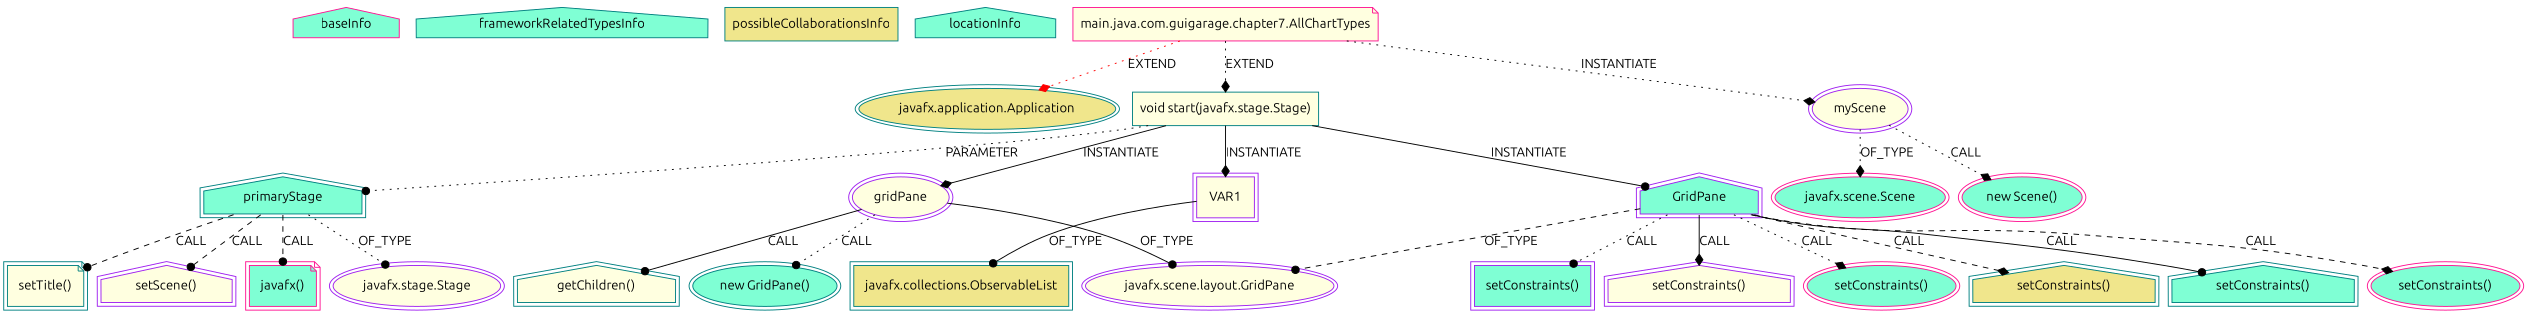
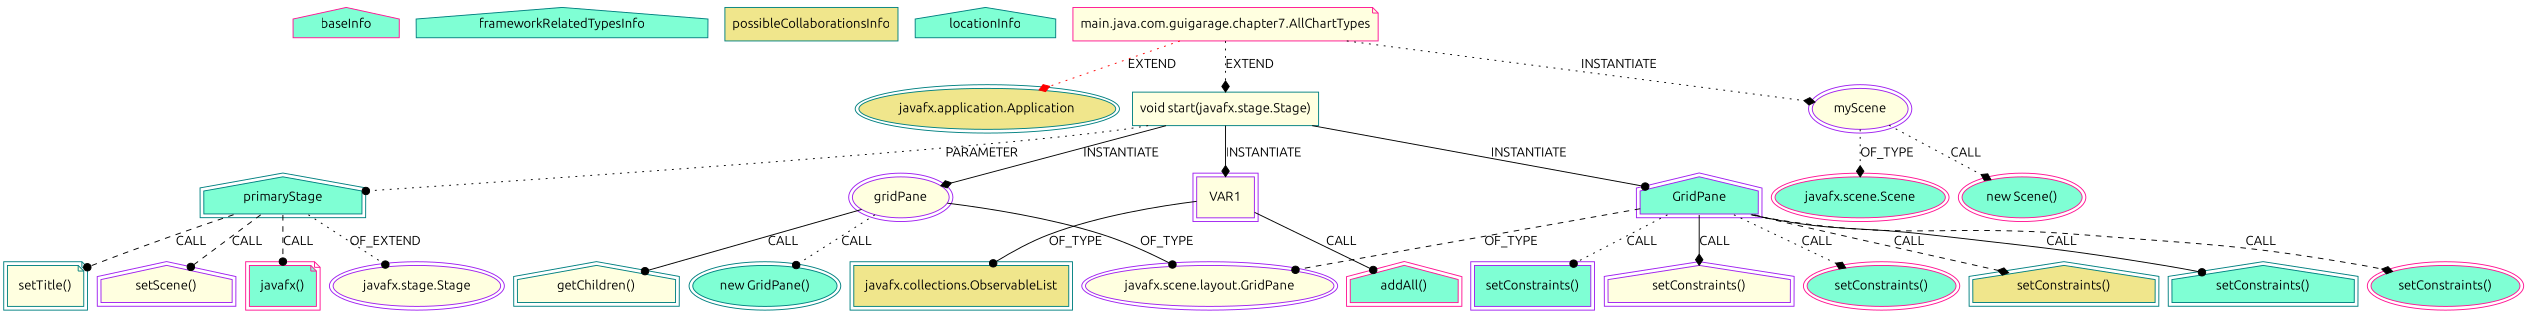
(385, 242) -> (385, 242)
none -> (1404, 286)
